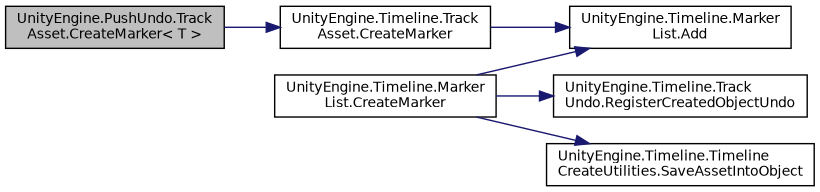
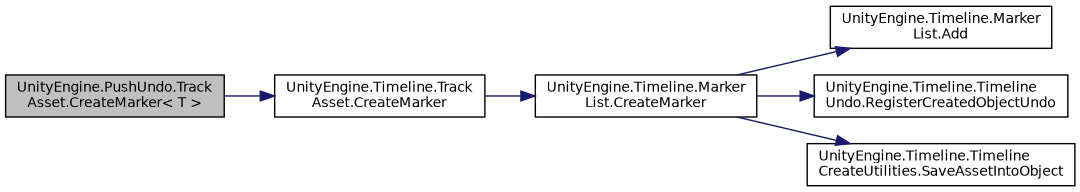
(523, 27) -> (503, 96)
(680, 96) -> (941, 96)
